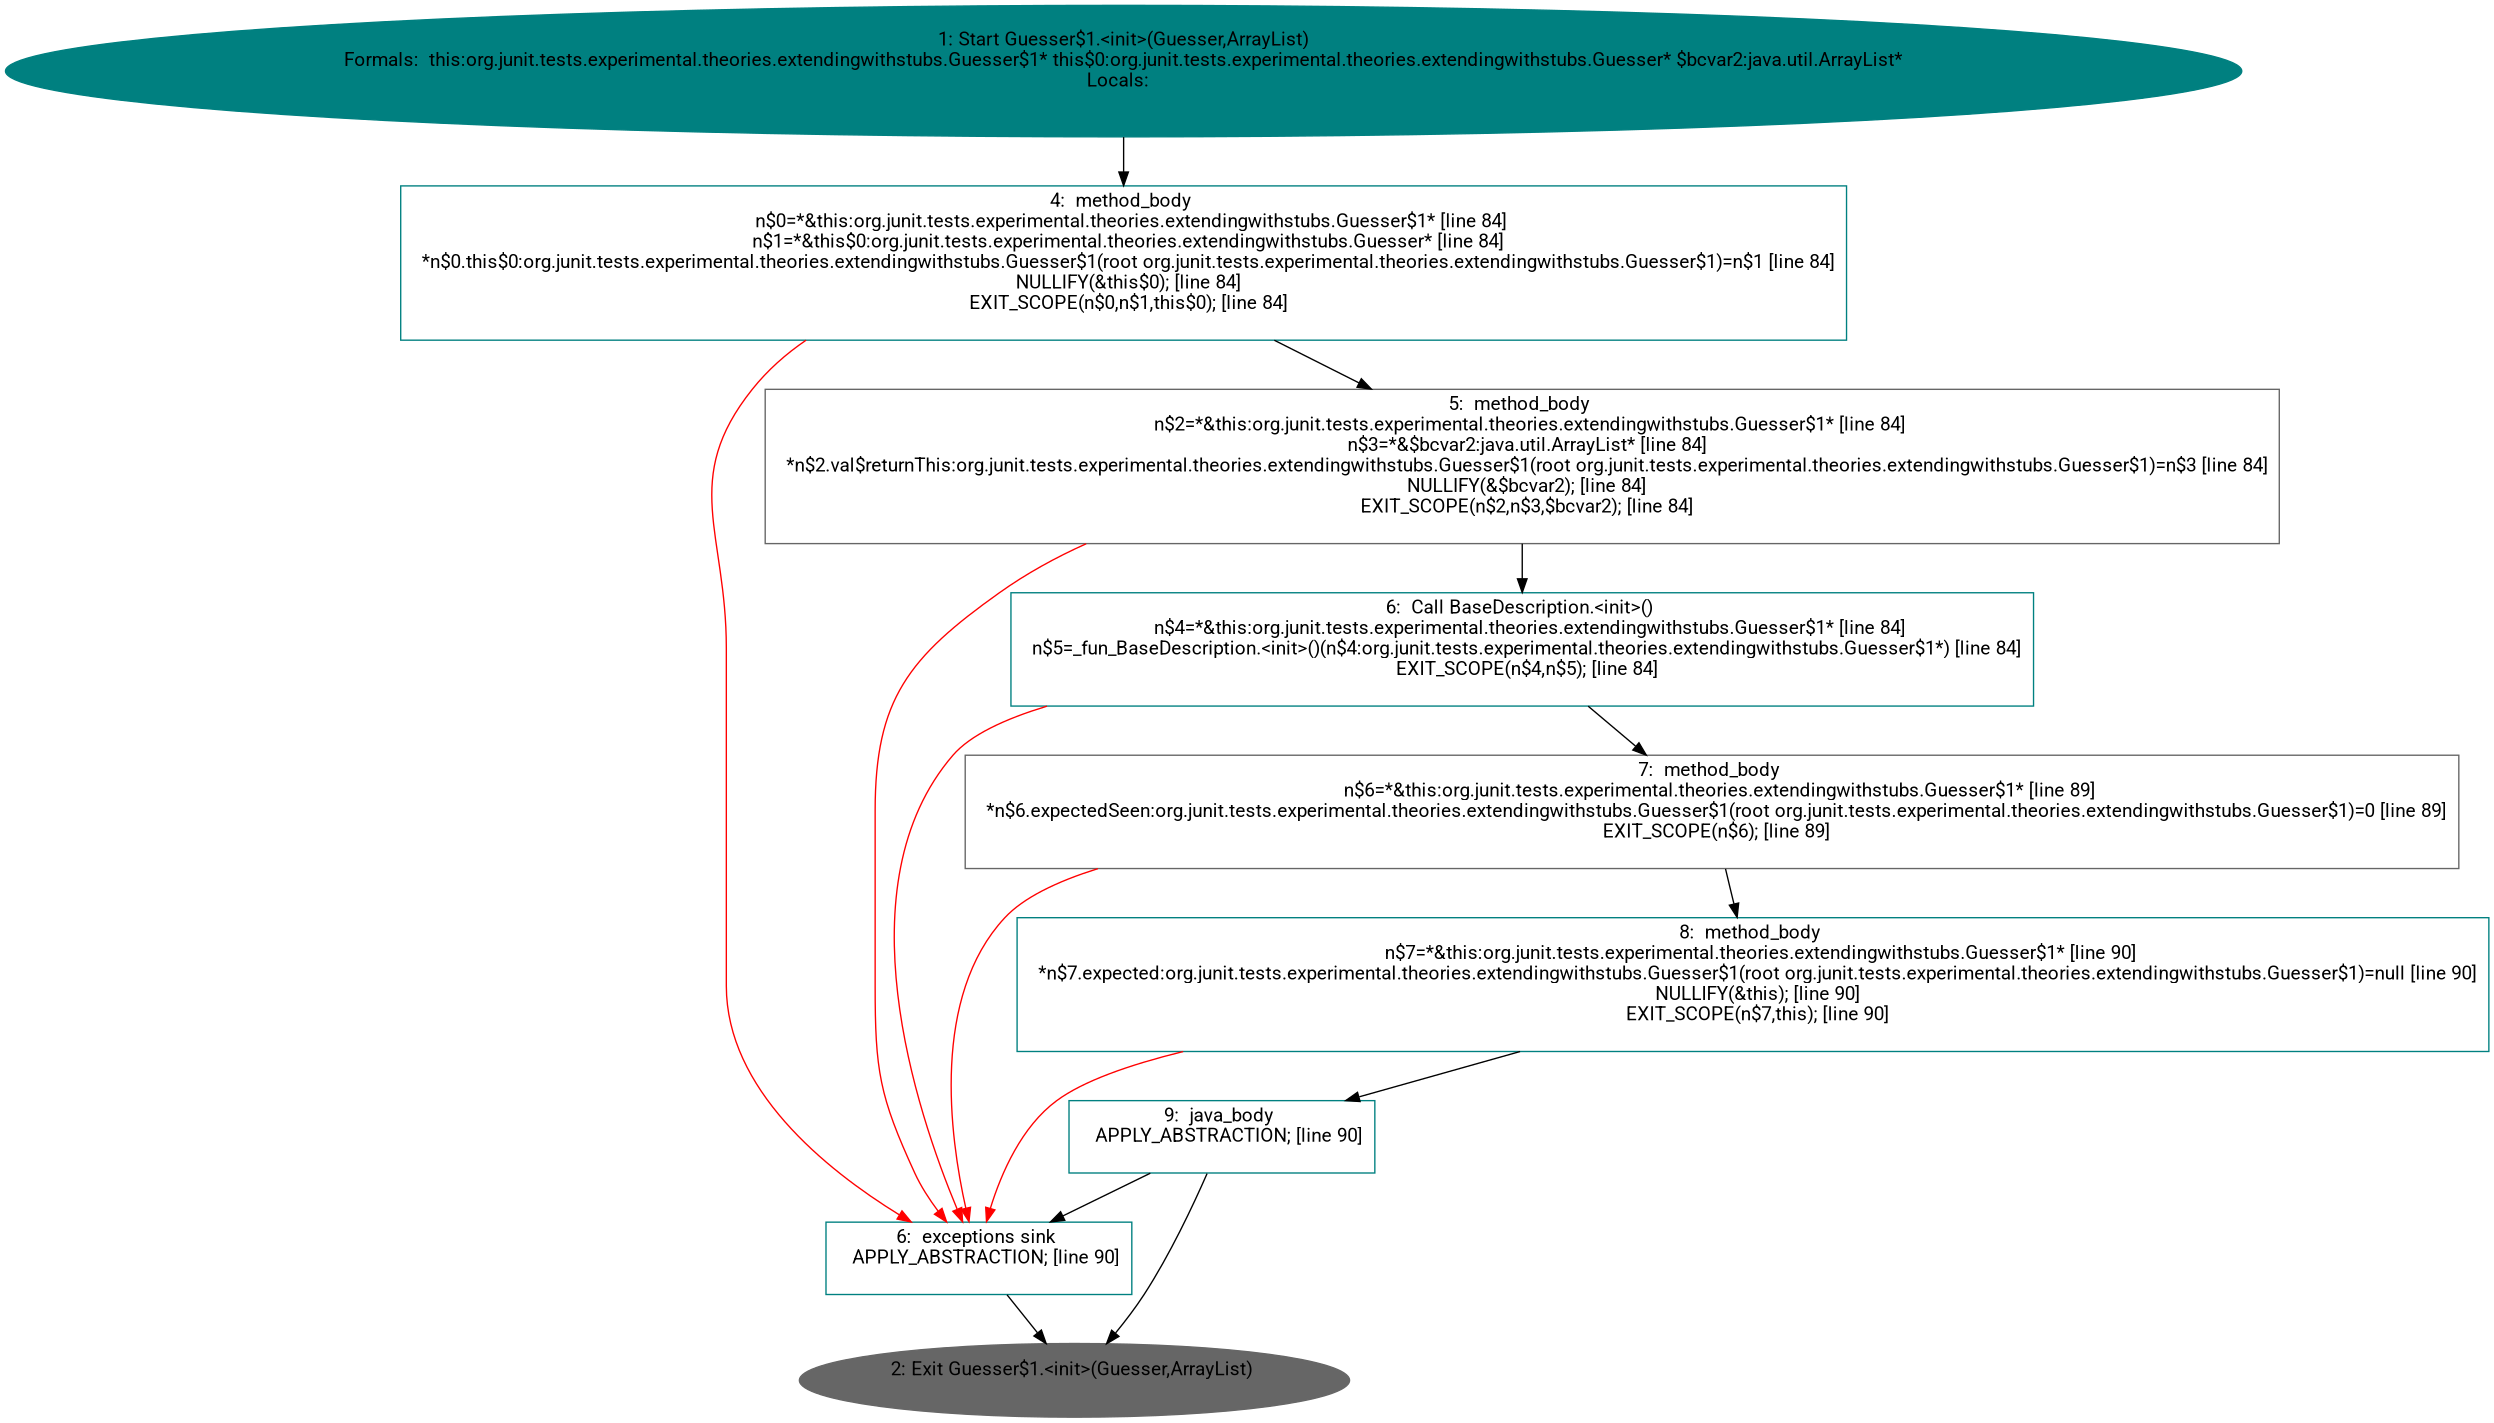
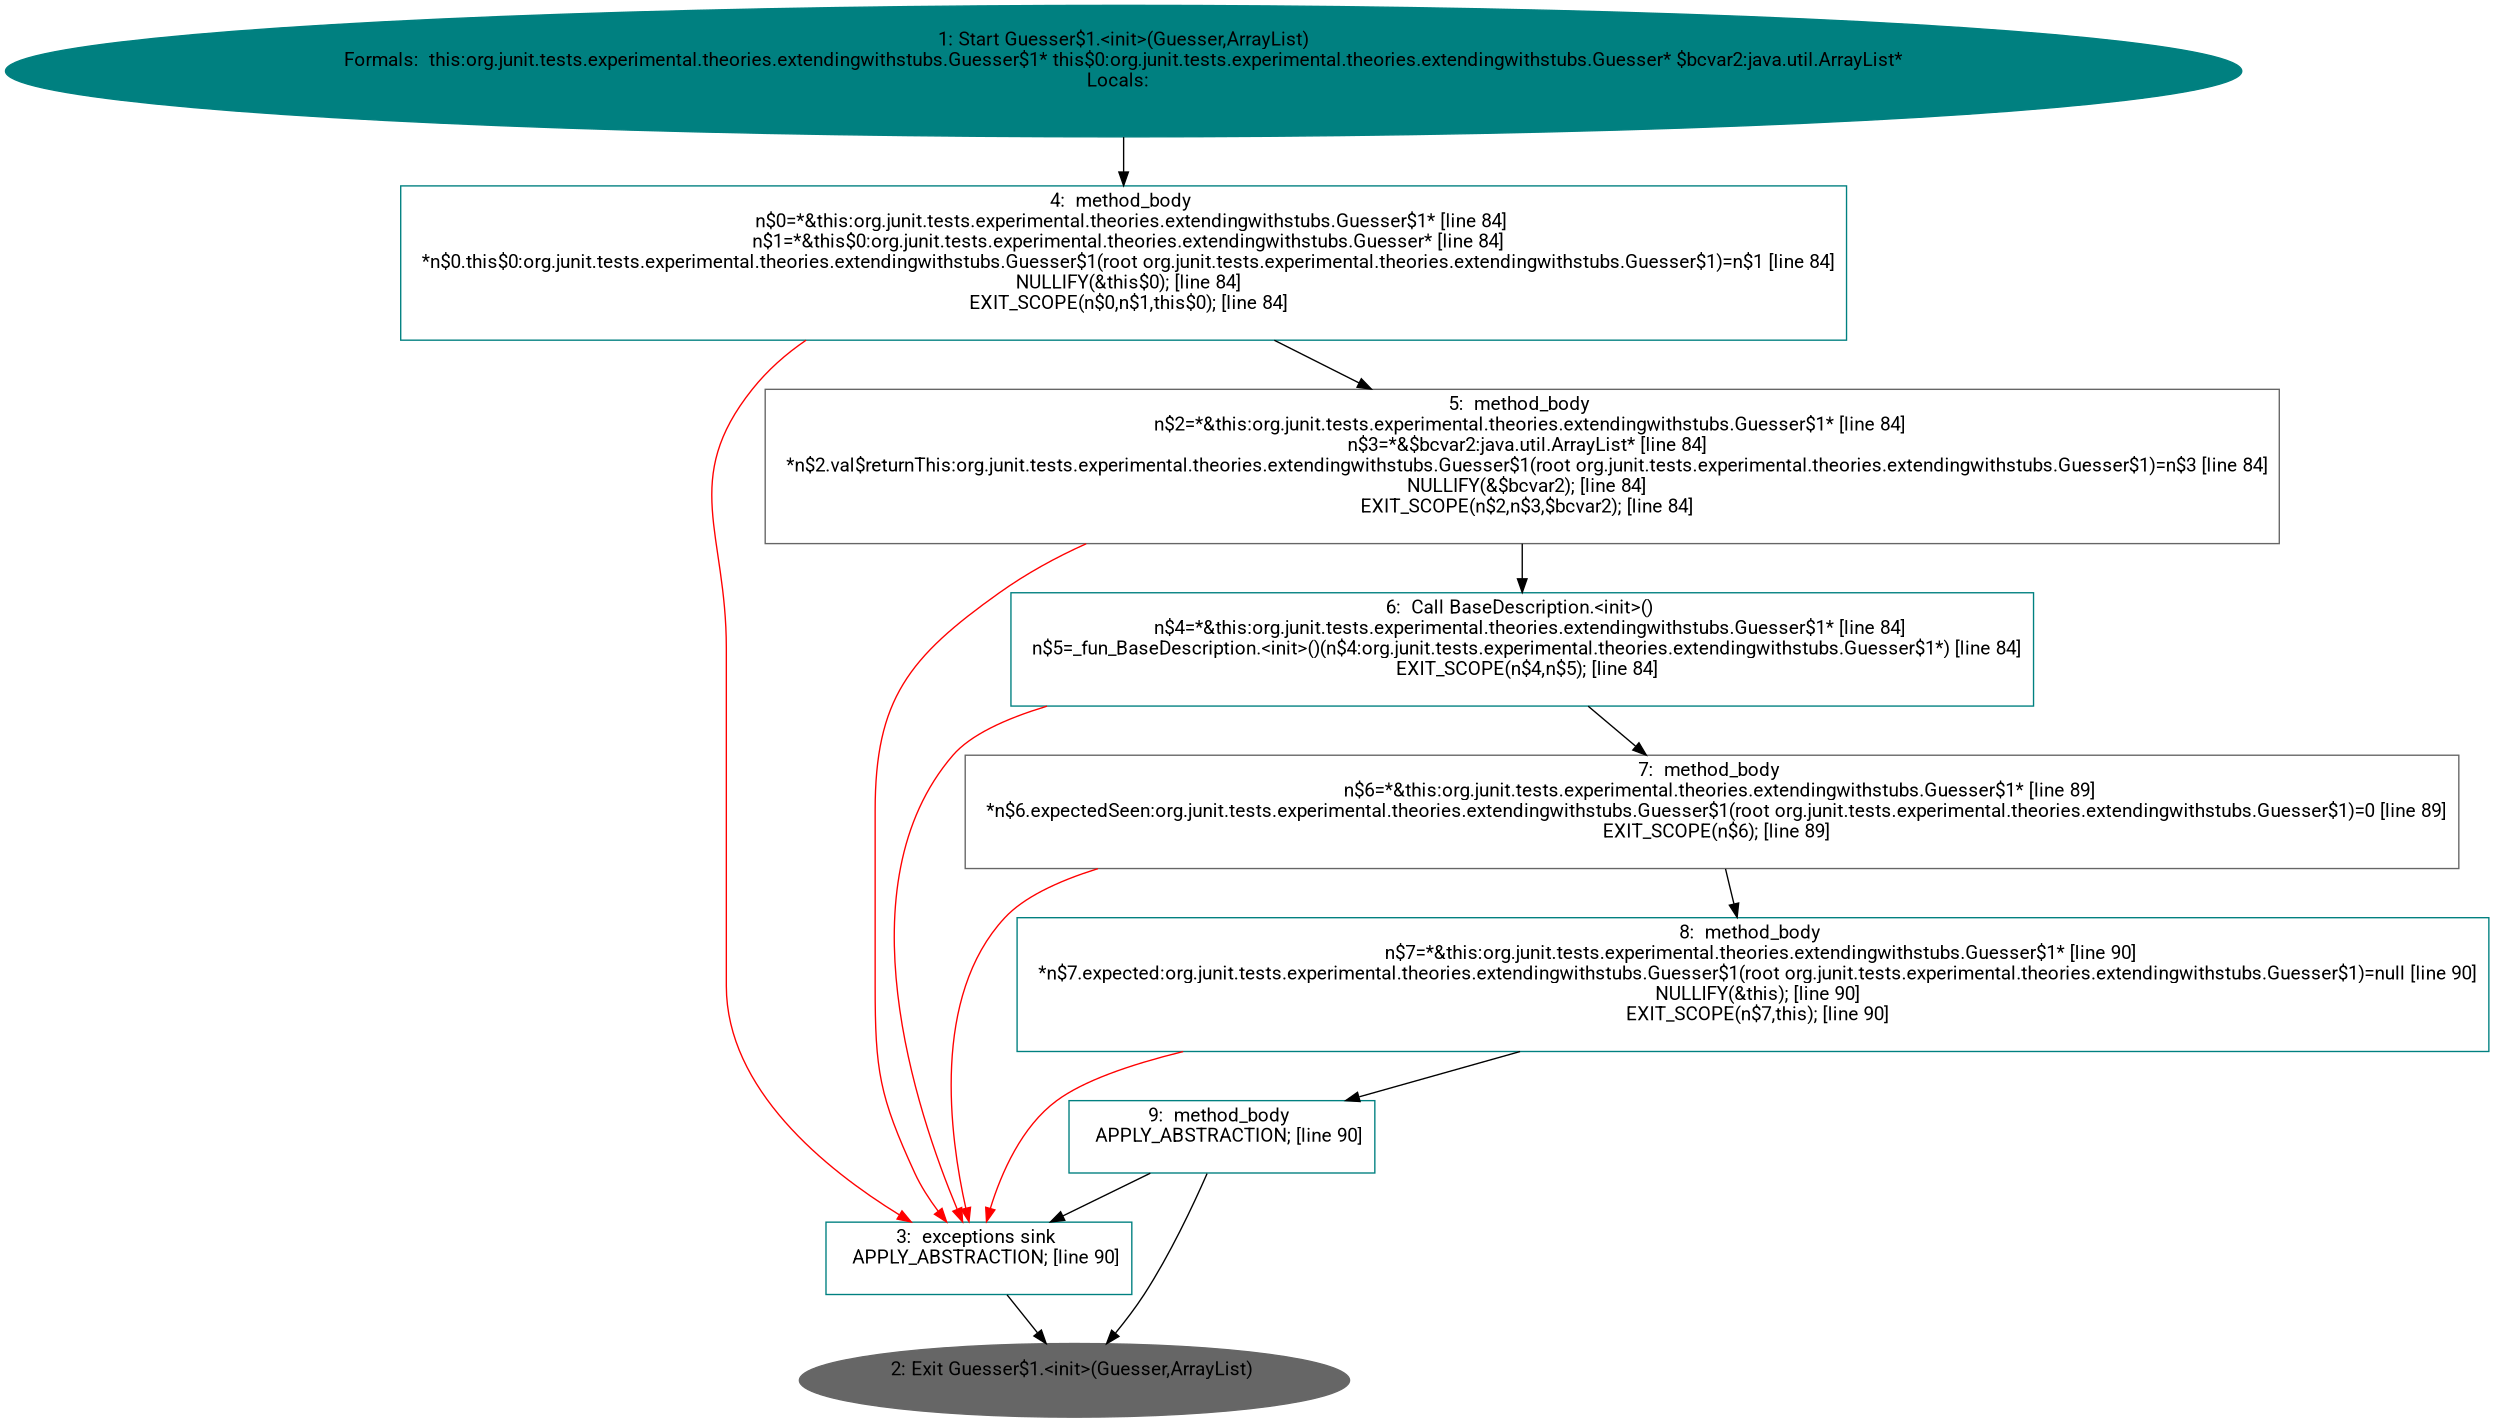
(1222, 1137) -> (1222, 1137)
(979, 1258) -> (979, 1258)
